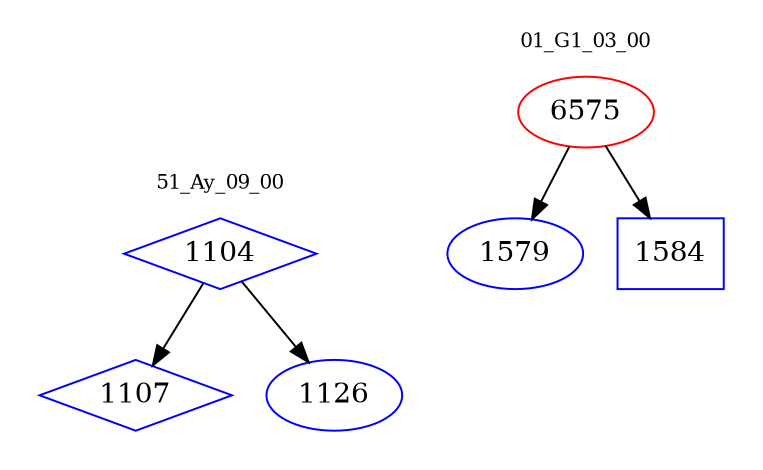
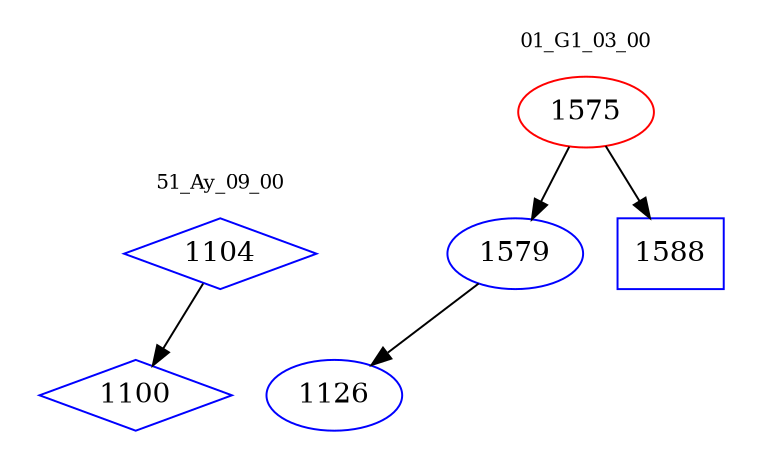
(586, 112) -> (586, 112)
(671, 254) -> (671, 254)
(269, 314) -> (433, 318)
(136, 395) -> (136, 395)
